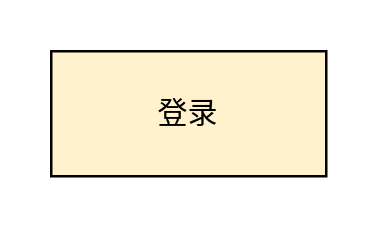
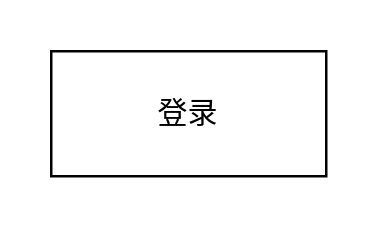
(189, 114) -> (189, 114)
